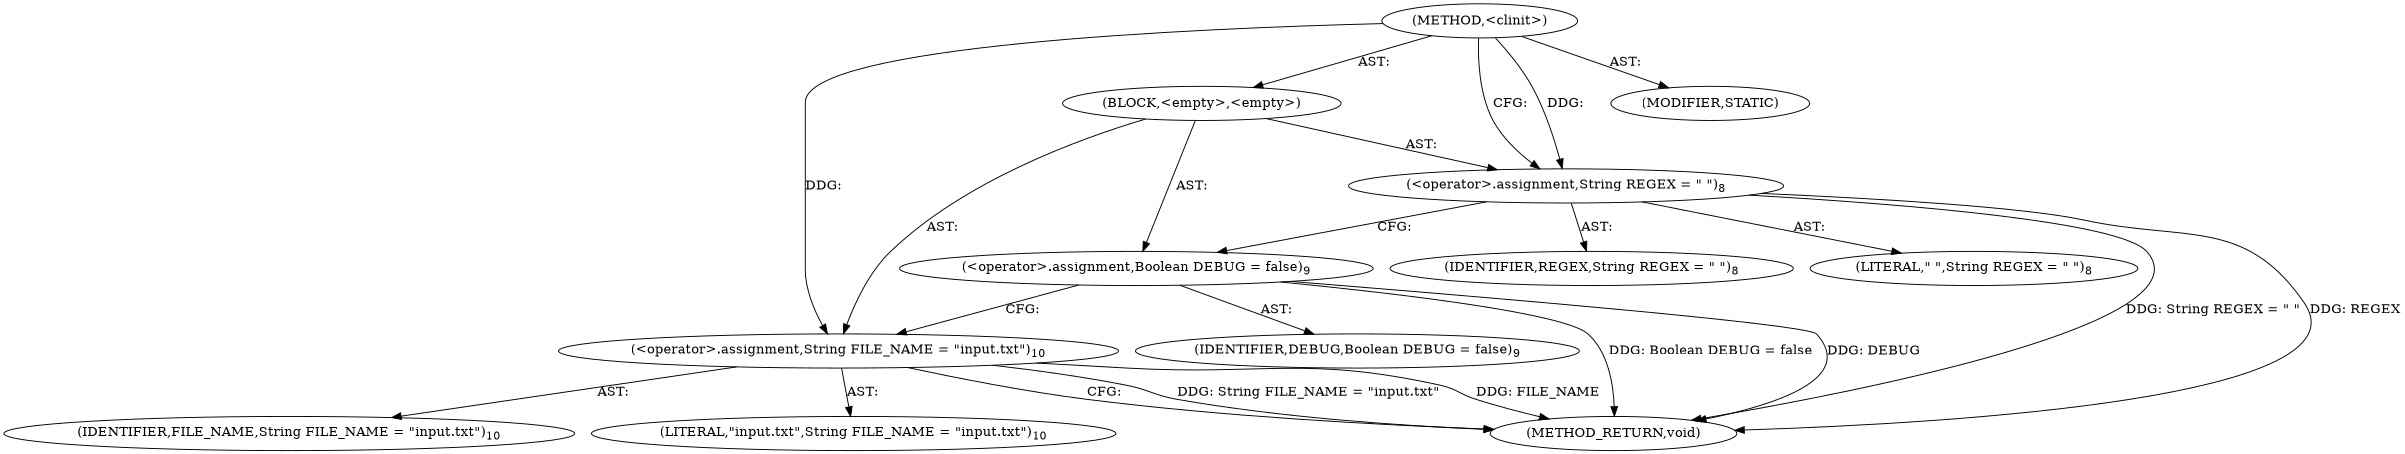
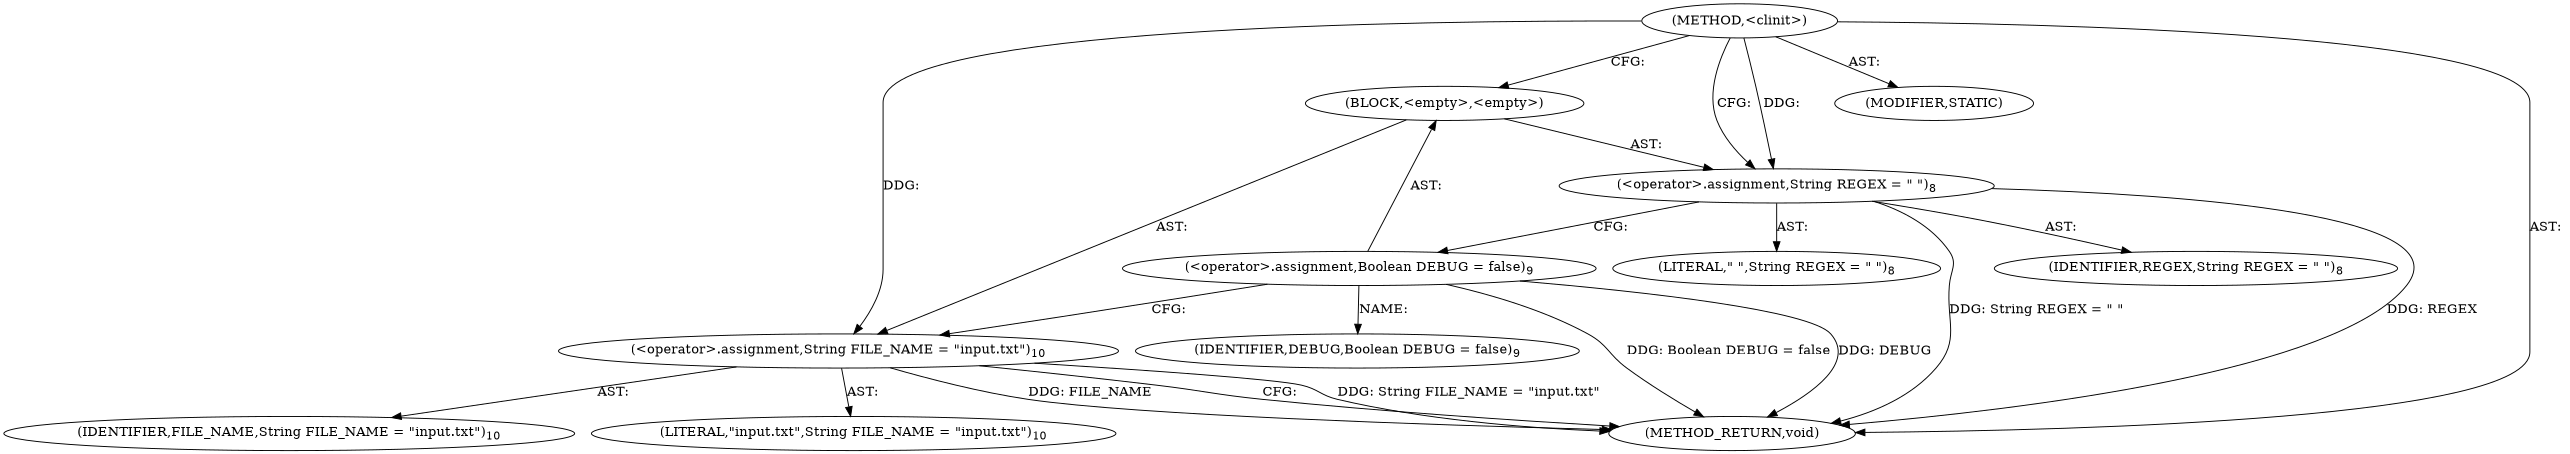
(1376, 62) -> (1630, 62)
(1171, 182) -> (1400, 190)
none -> (2530, 214)
(1279, 310) -> (1386, 310)
